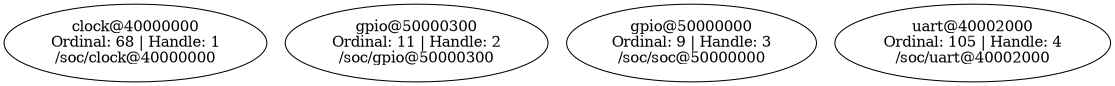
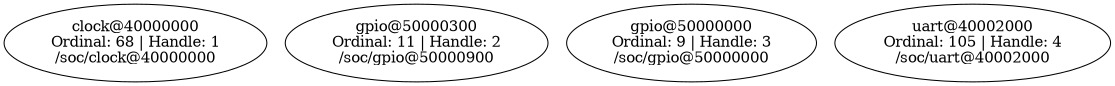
(417, 43) -> (417, 43)
(692, 43) -> (692, 43)
